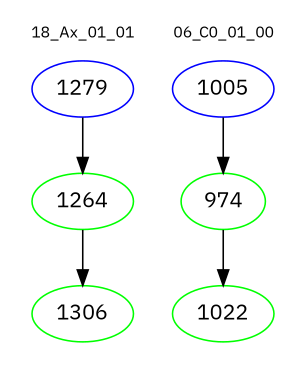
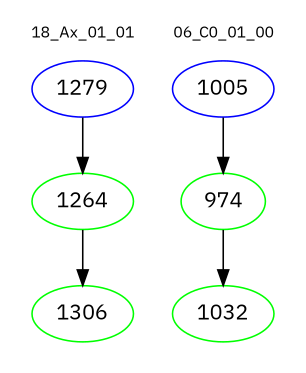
(223, 314) -> (223, 314)
